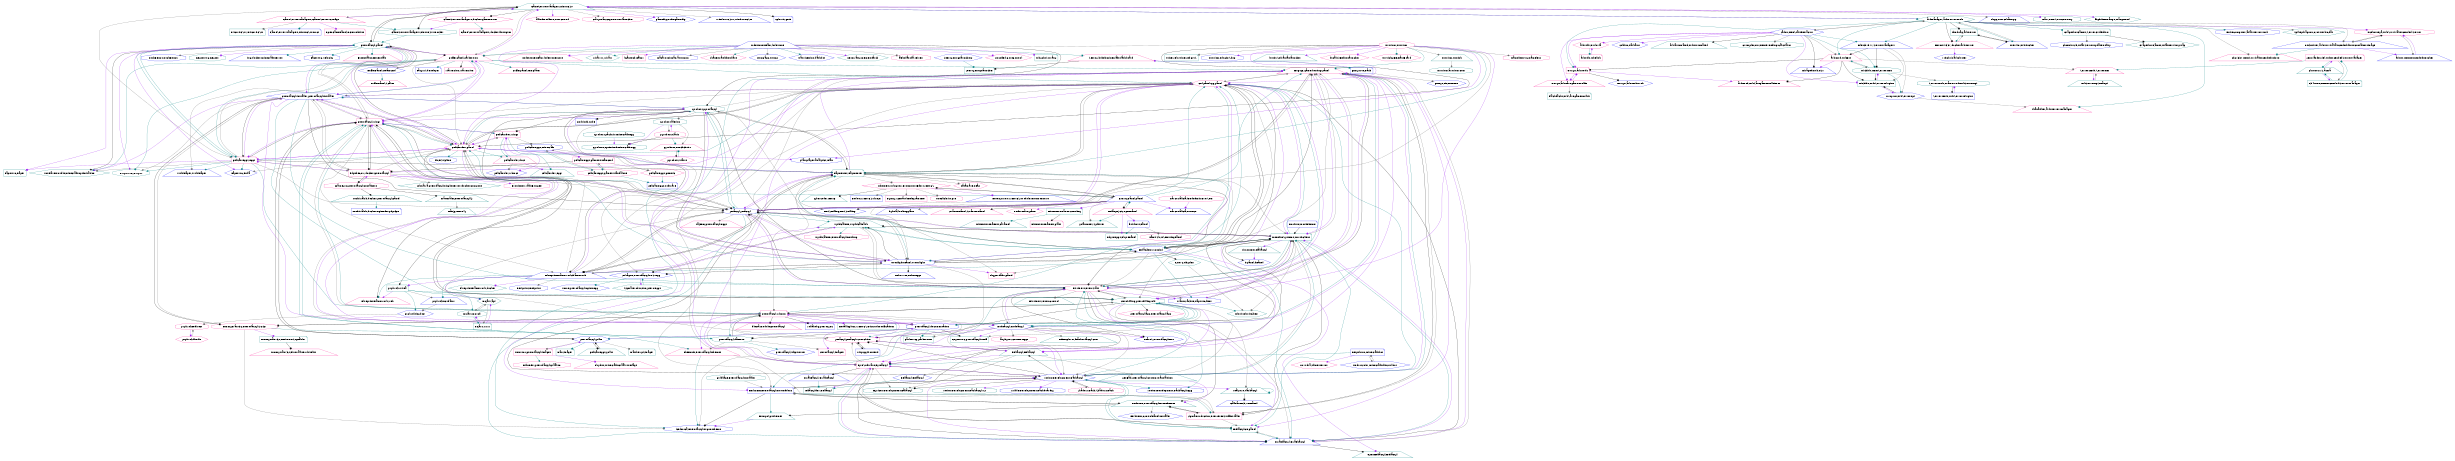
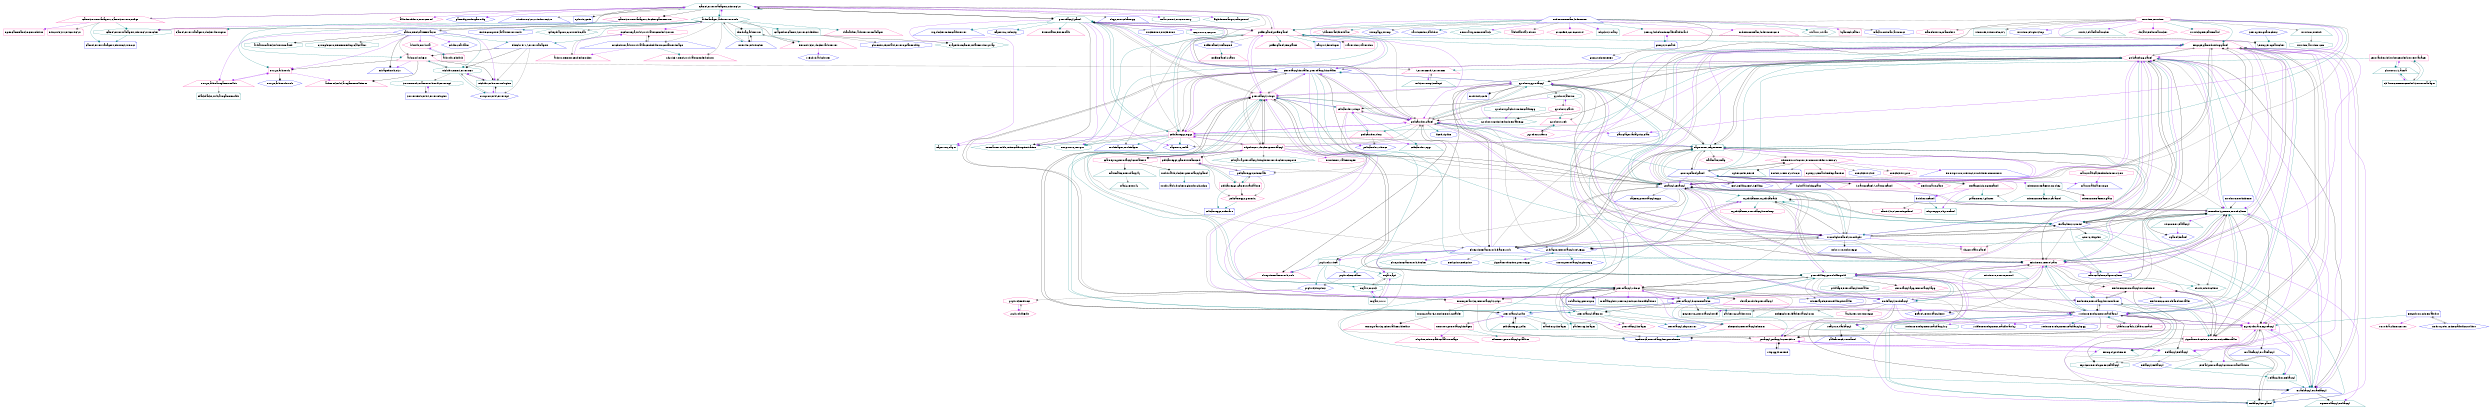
(613, 19) -> none
(247, 32) -> (66, 32)
(395, 38) -> (122, 38)
(372, 45) -> (1070, 19)
(1689, 45) -> (274, 45)
(464, 58) -> (1273, 32)
(2415, 58) -> (573, 58)
(1877, 83) -> (494, 83)
(1971, 103) -> (475, 85)
(603, 114) -> (1443, 105)
(206, 122) -> (1184, 108)
(614, 147) -> (1502, 122)
(677, 147) -> (1558, 122)
(478, 167) -> (1223, 154)
(607, 173) -> (1241, 186)
none -> (1865, 173)
none -> (1241, 191)
(376, 199) -> (1184, 173)
(712, 224) -> (1646, 199)
none -> (2032, 230)
none -> (1831, 301)
(1158, 326) -> (2060, 291)
(263, 333) -> (1460, 307)
(942, 346) -> (1980, 346)
(565, 352) -> (1584, 327)
(832, 352) -> (1634, 327)
(1082, 384) -> (2118, 320)
(1208, 393) -> (2261, 312)
(1154, 403) -> (2134, 288)
(735, 423) -> (1903, 347)
(1265, 435) -> (2296, 384)
